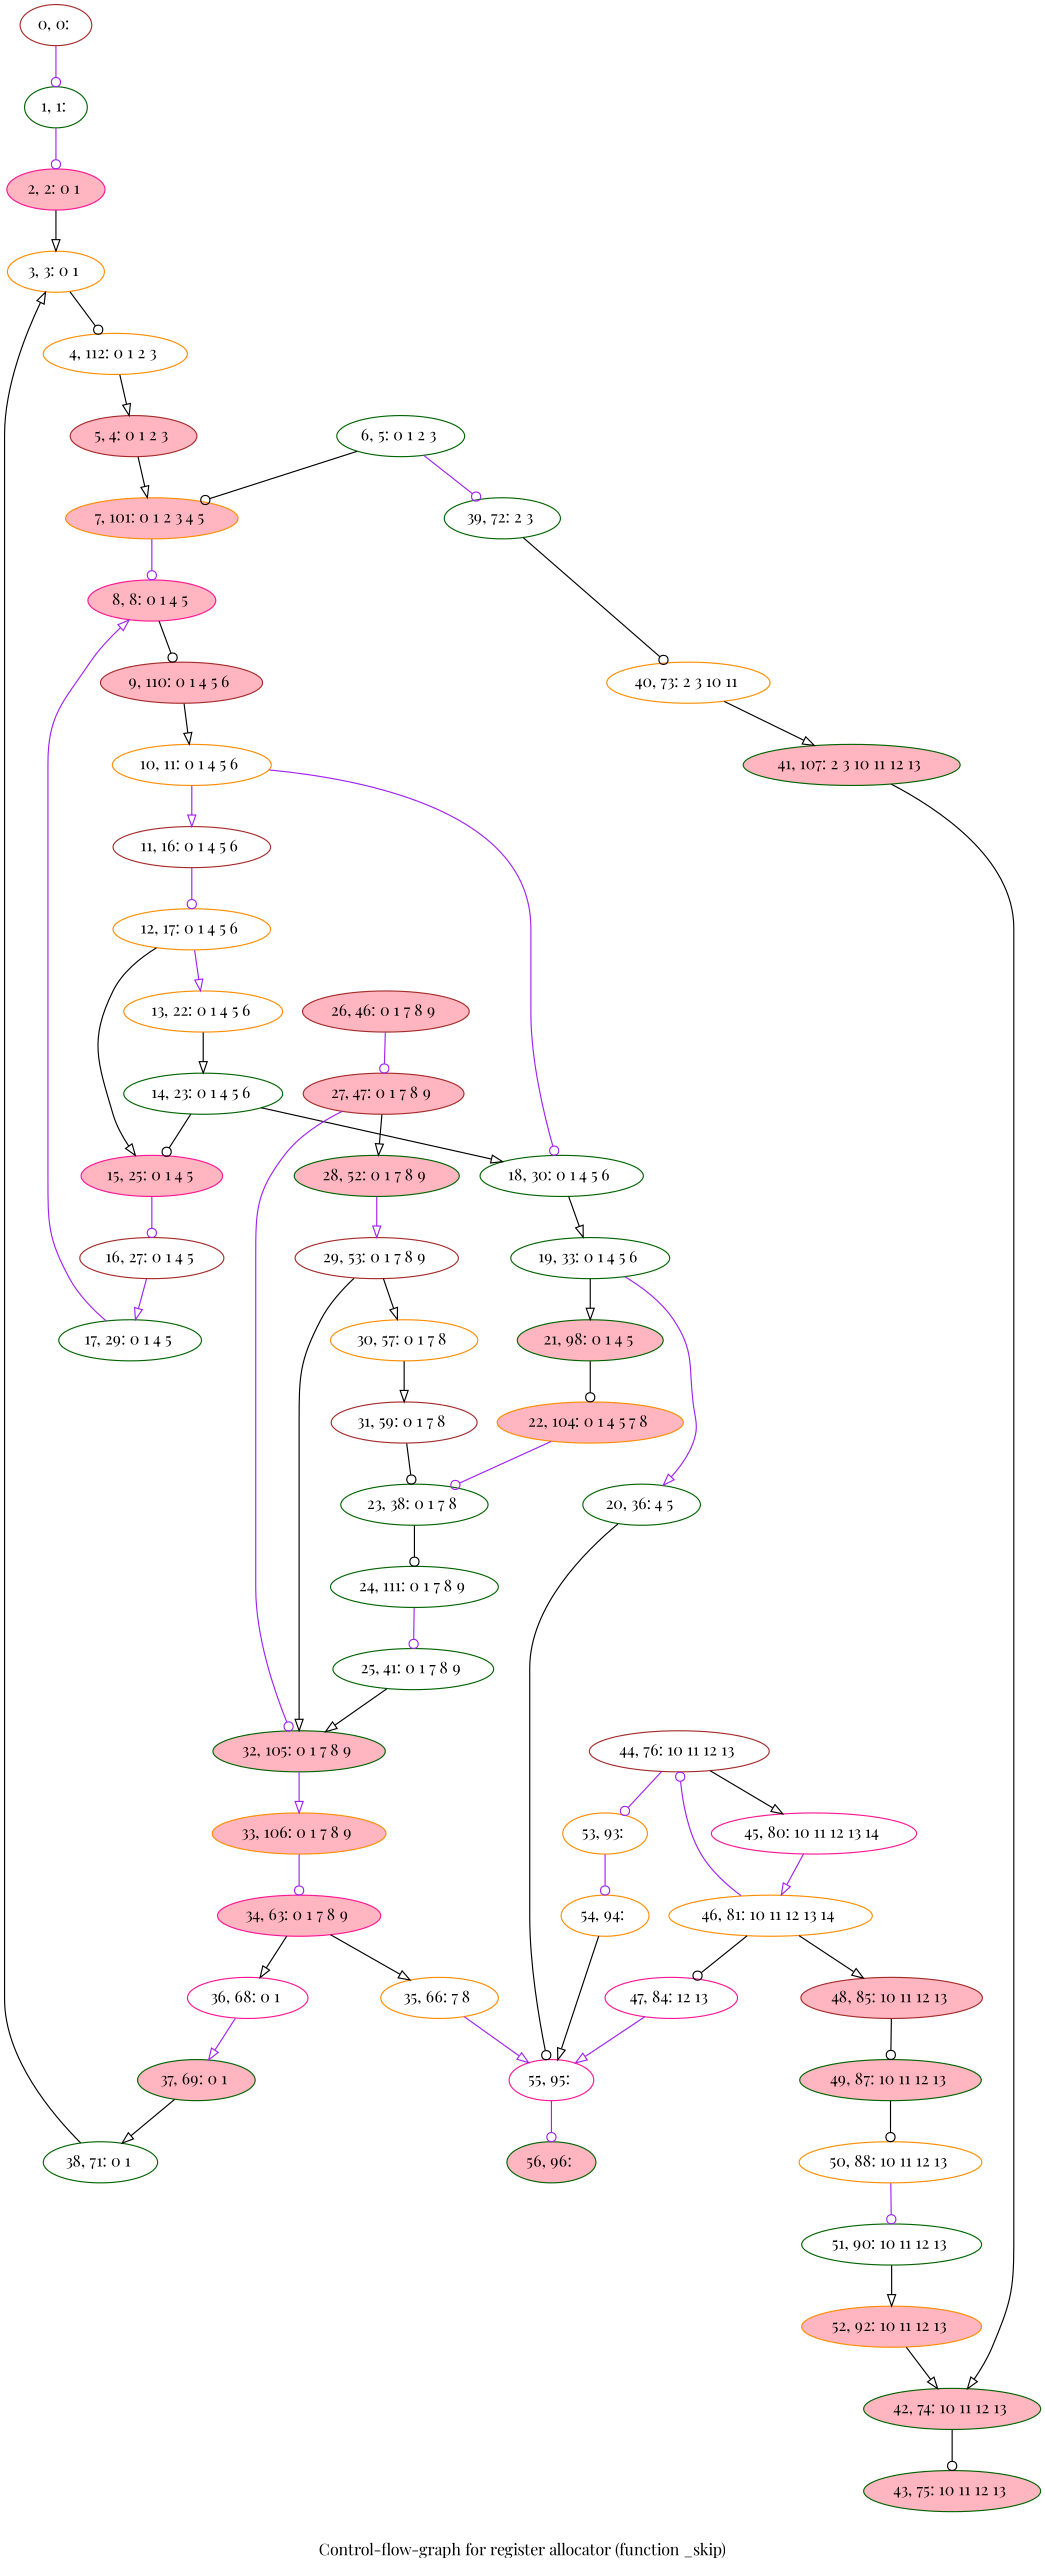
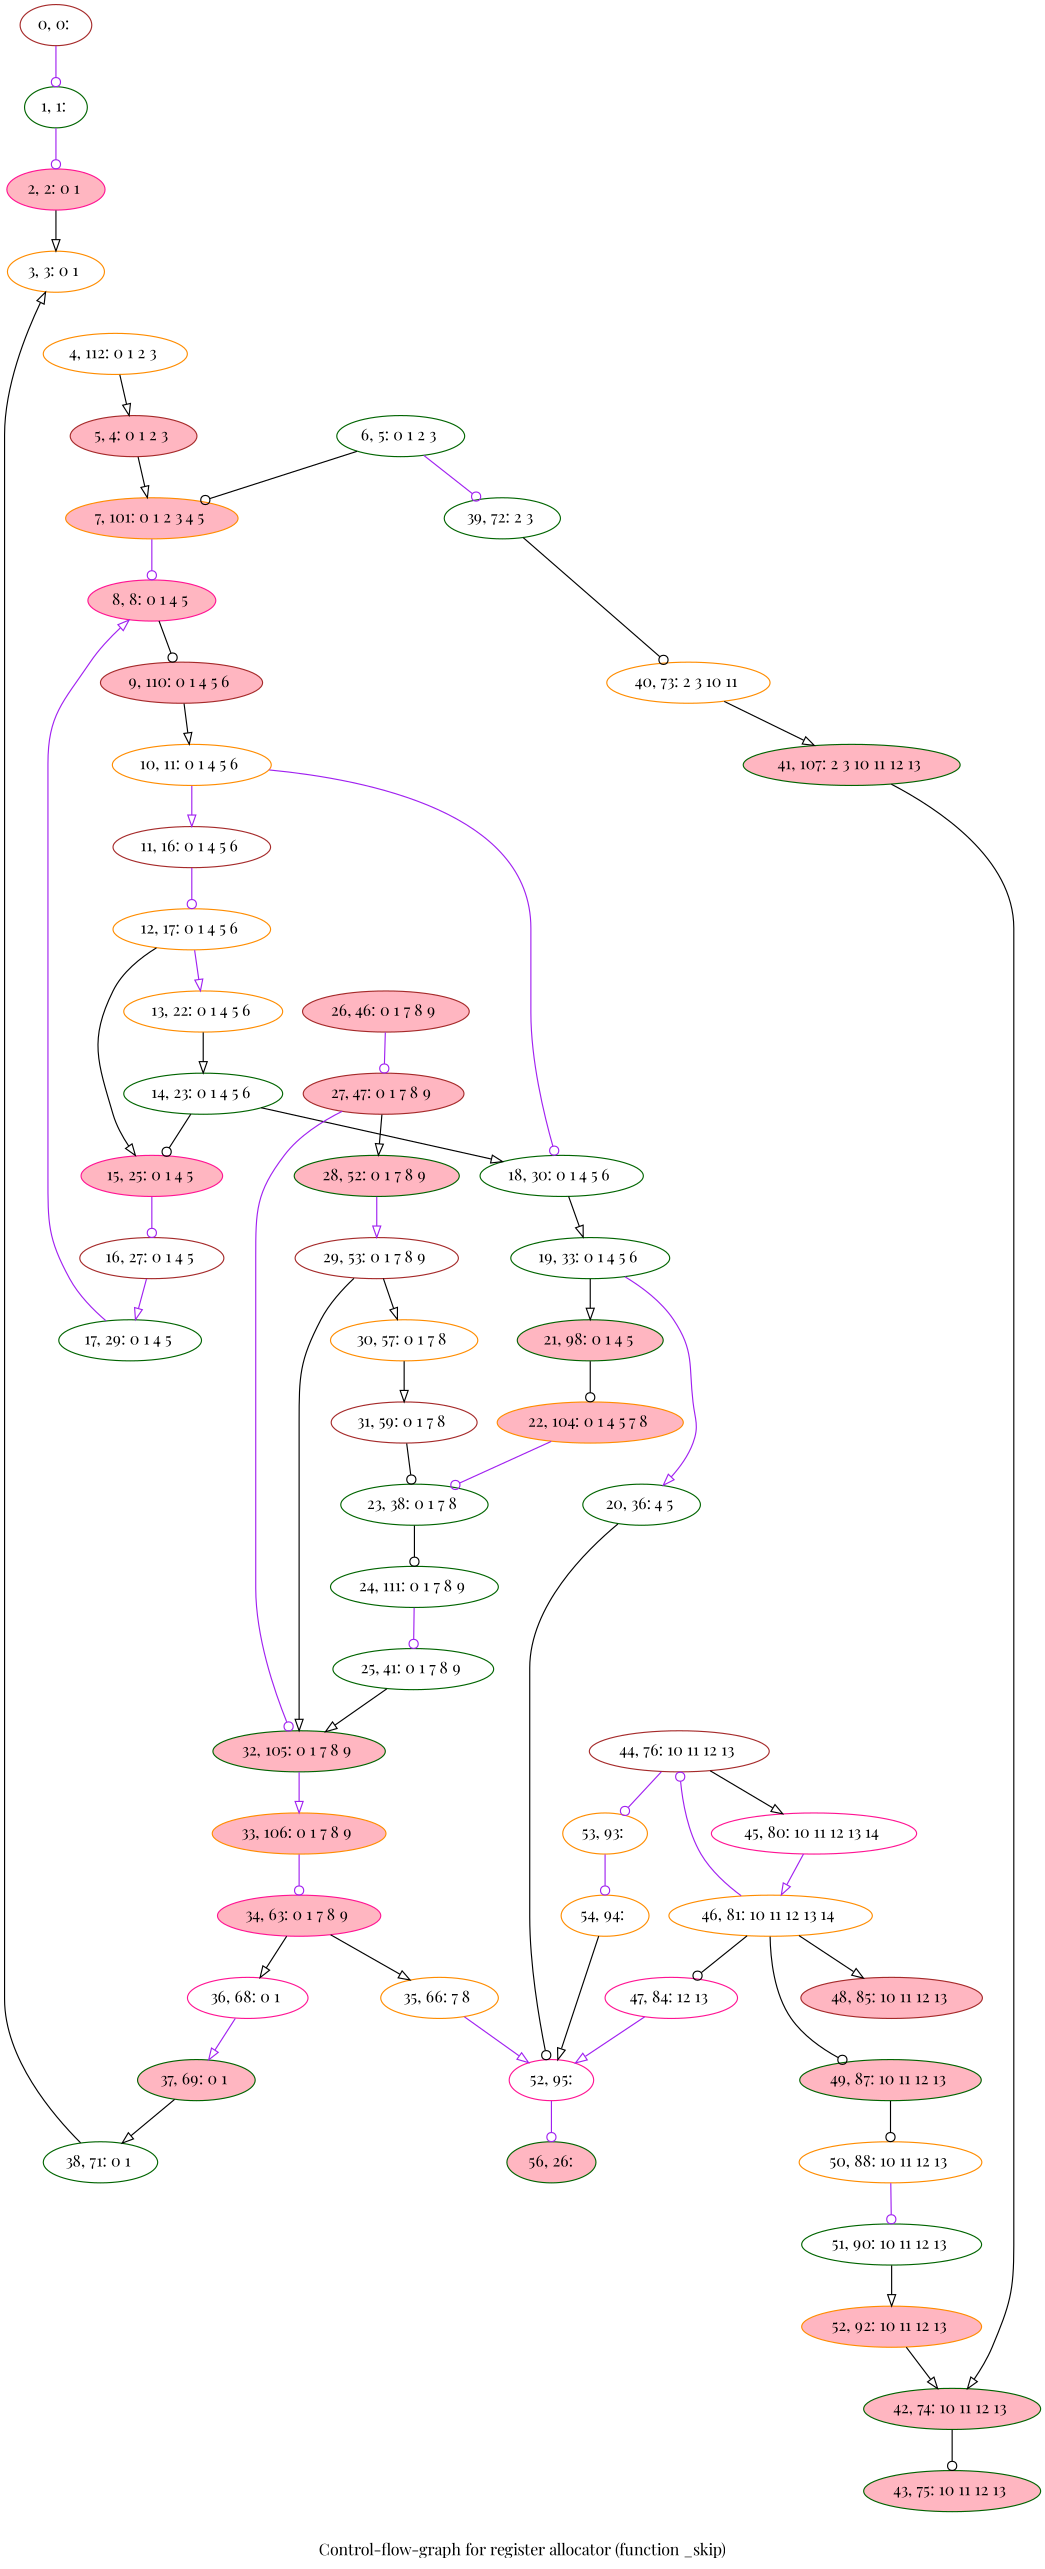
(83, 309) -> none
(891, 2035) -> (785, 2008)
(551, 2080) -> (551, 2080)
(551, 2162) -> (551, 2162)
